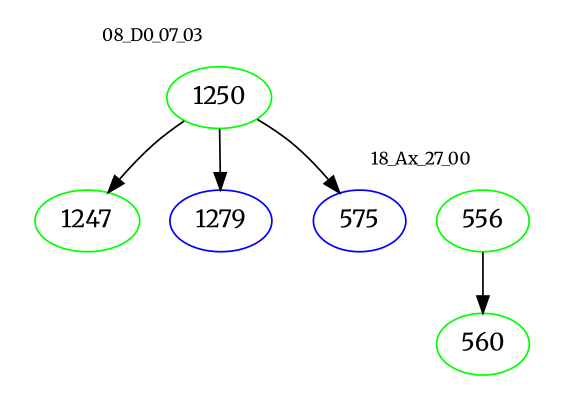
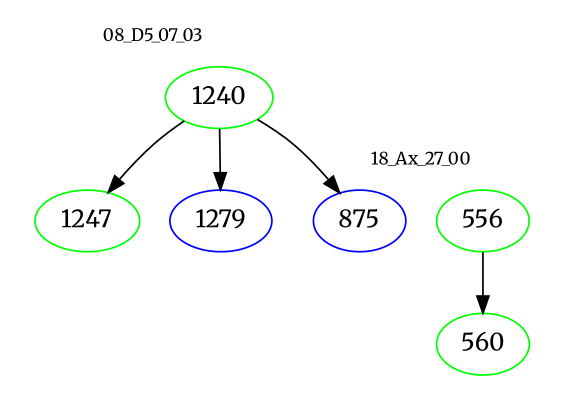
(153, 37) -> (153, 37)
(219, 98) -> (219, 98)
(360, 221) -> (360, 221)
